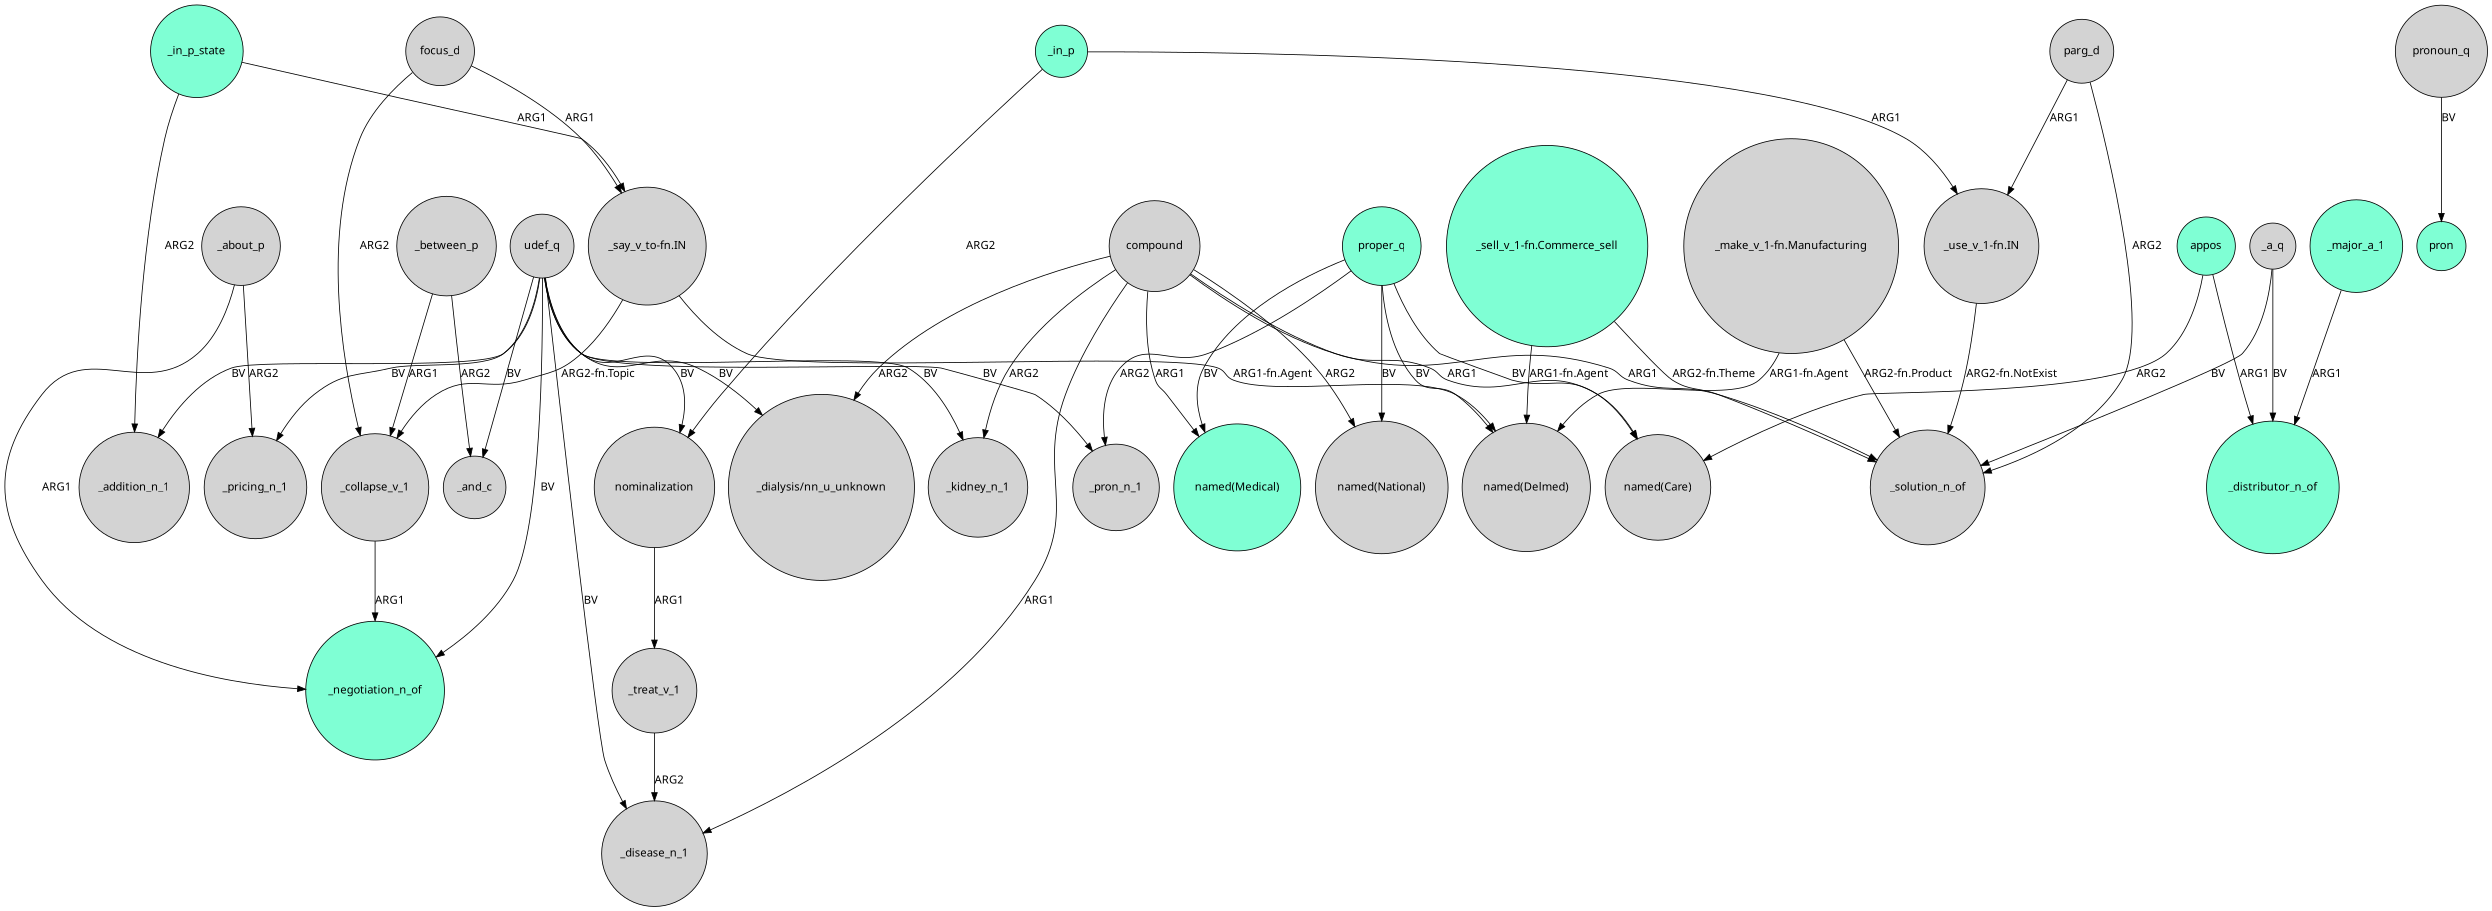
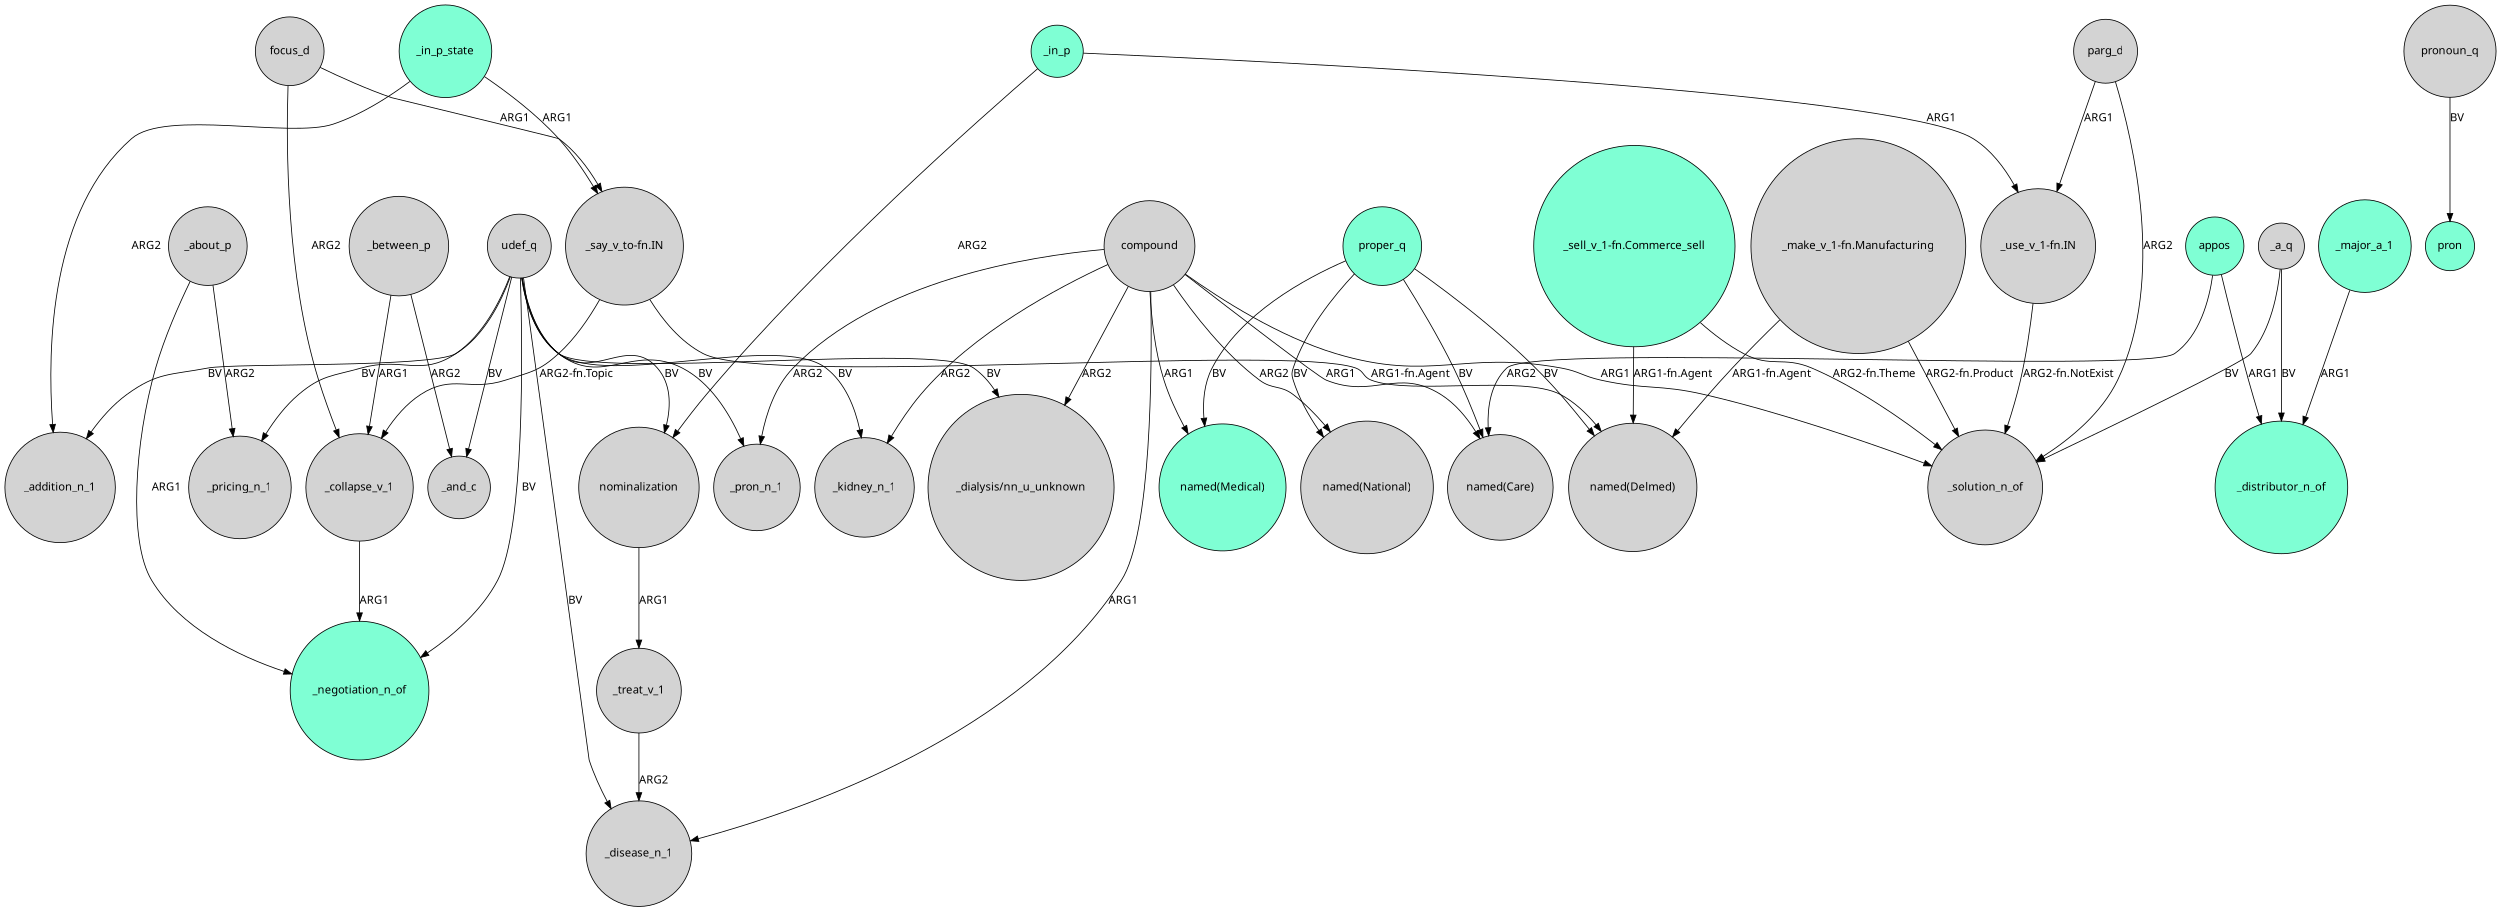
(1200, 355) -> (903, 297)
